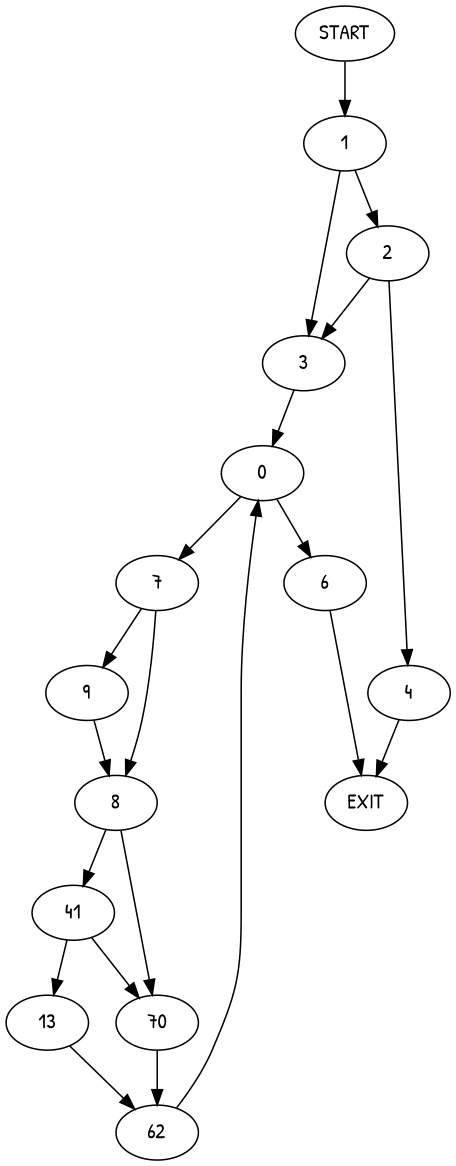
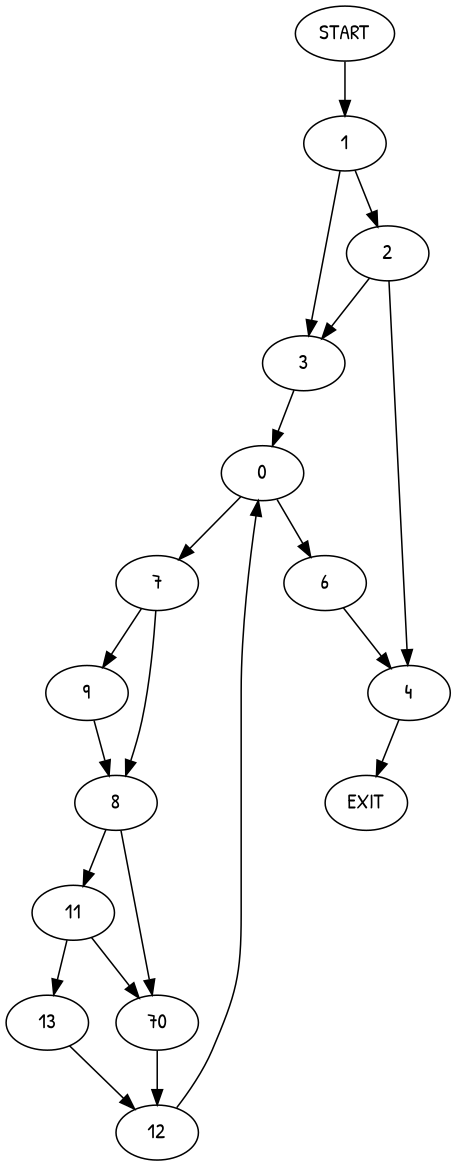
(344, 685) -> (362, 632)
(73, 913) -> (73, 913)
(157, 1133) -> (157, 1133)
